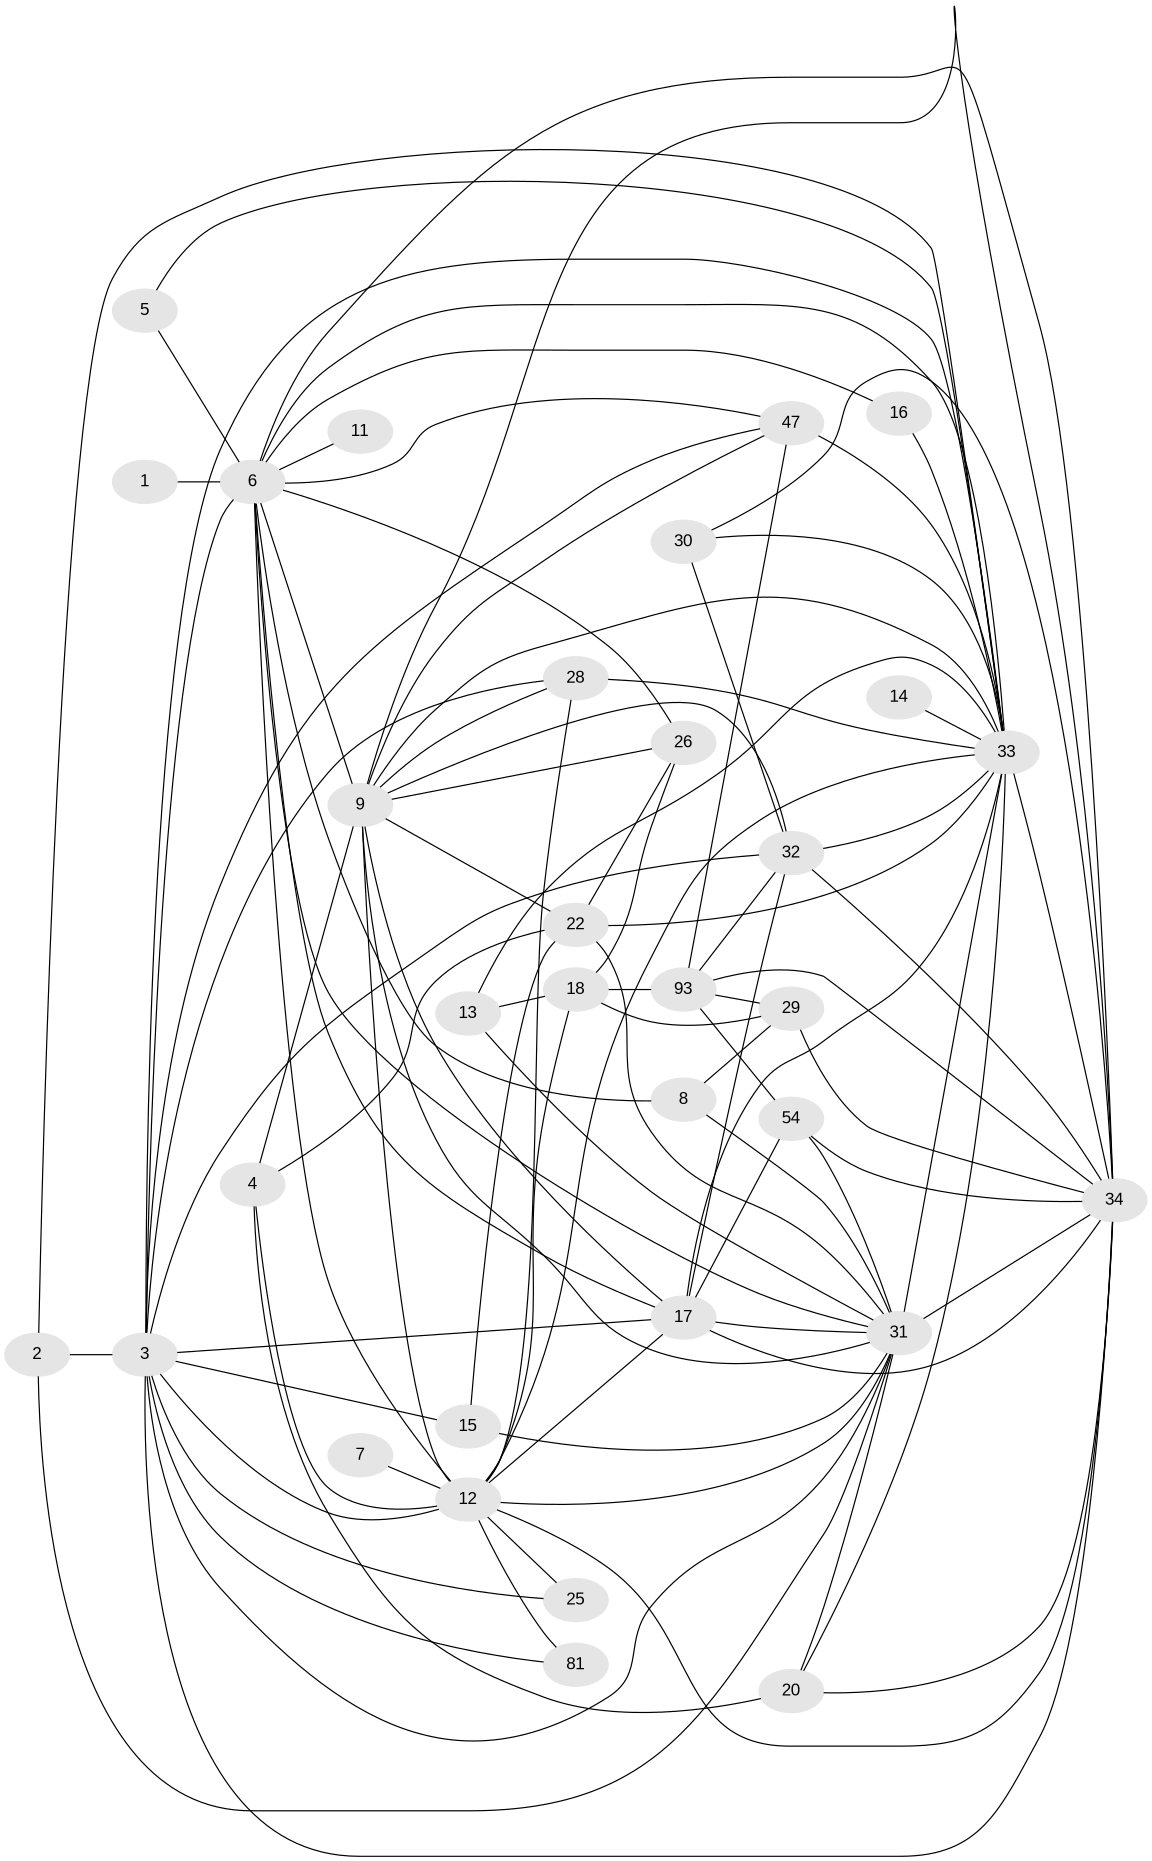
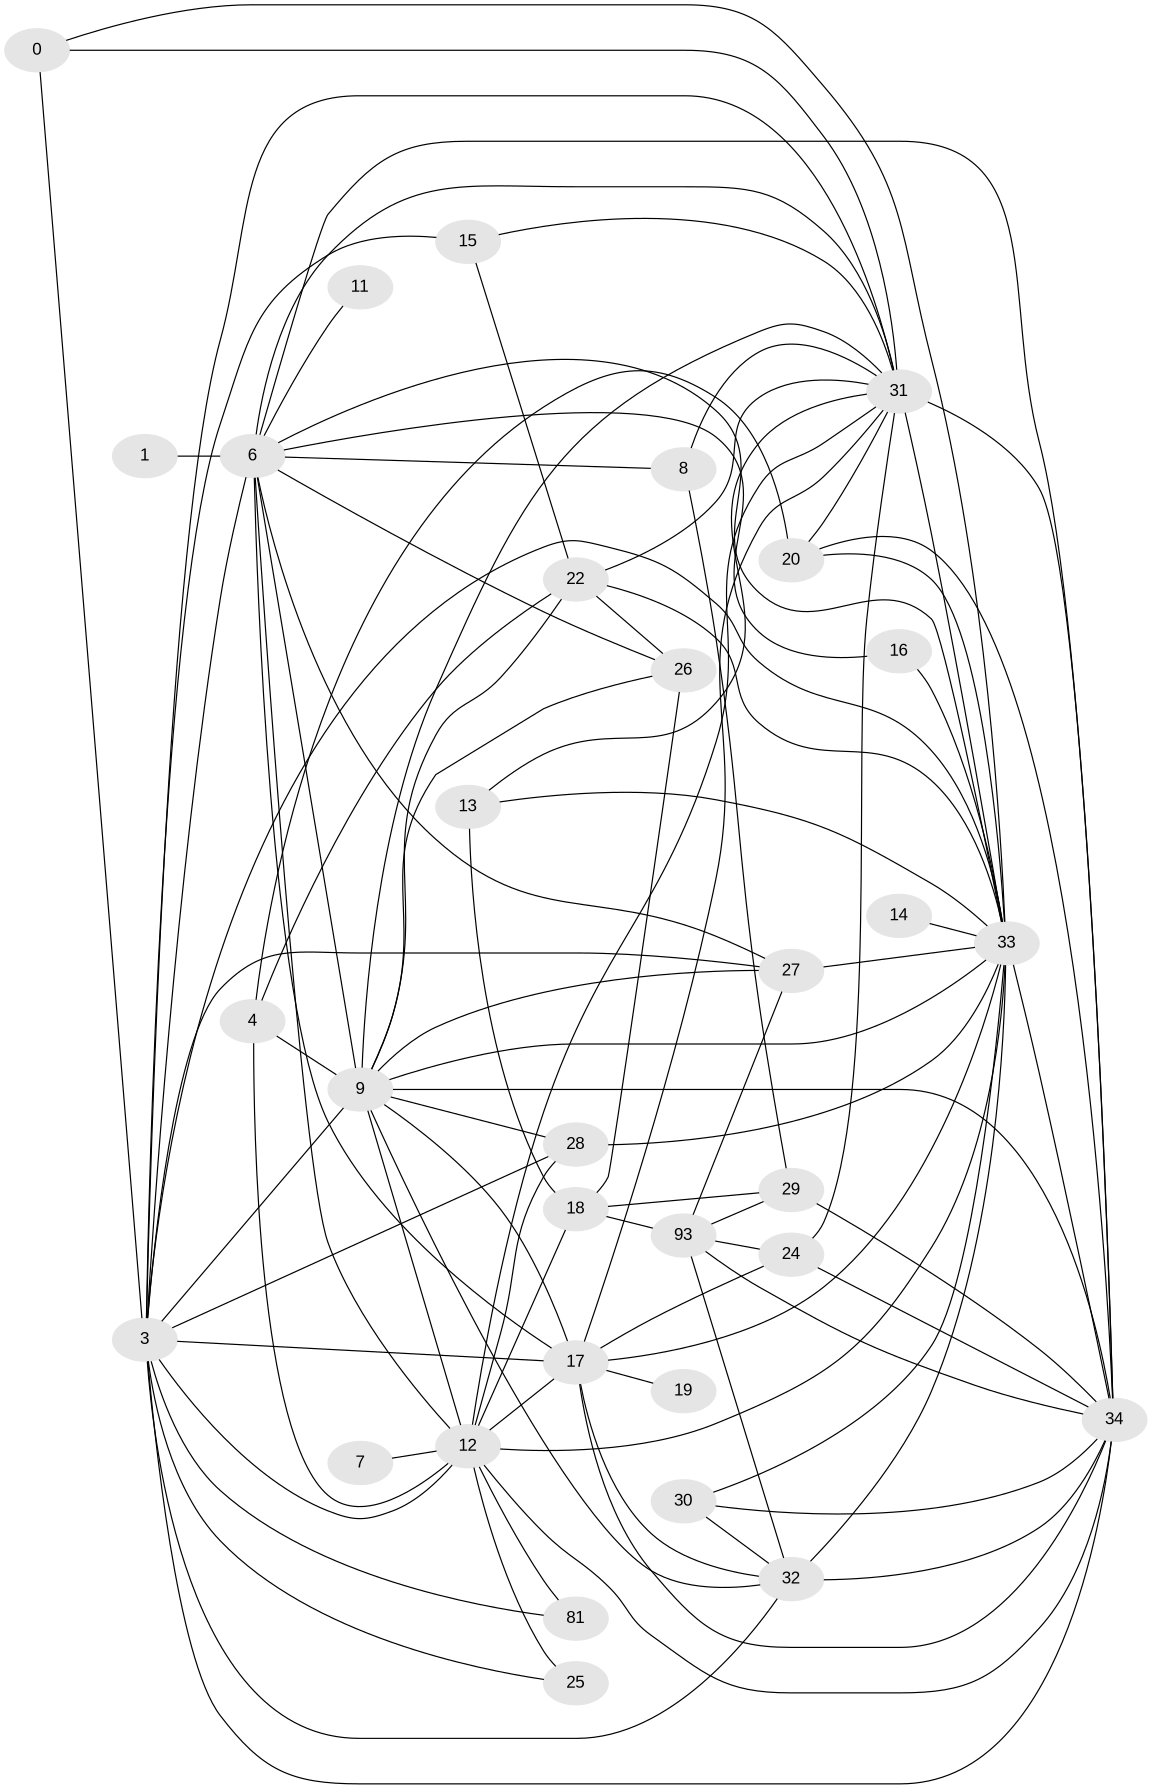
(145, 311) -> none
(791, 423) -> (791, 971)
(791, 1119) -> (791, 1255)
none -> (248, 1220)
(37, 1355) -> (37, 50)
none -> (684, 1391)
